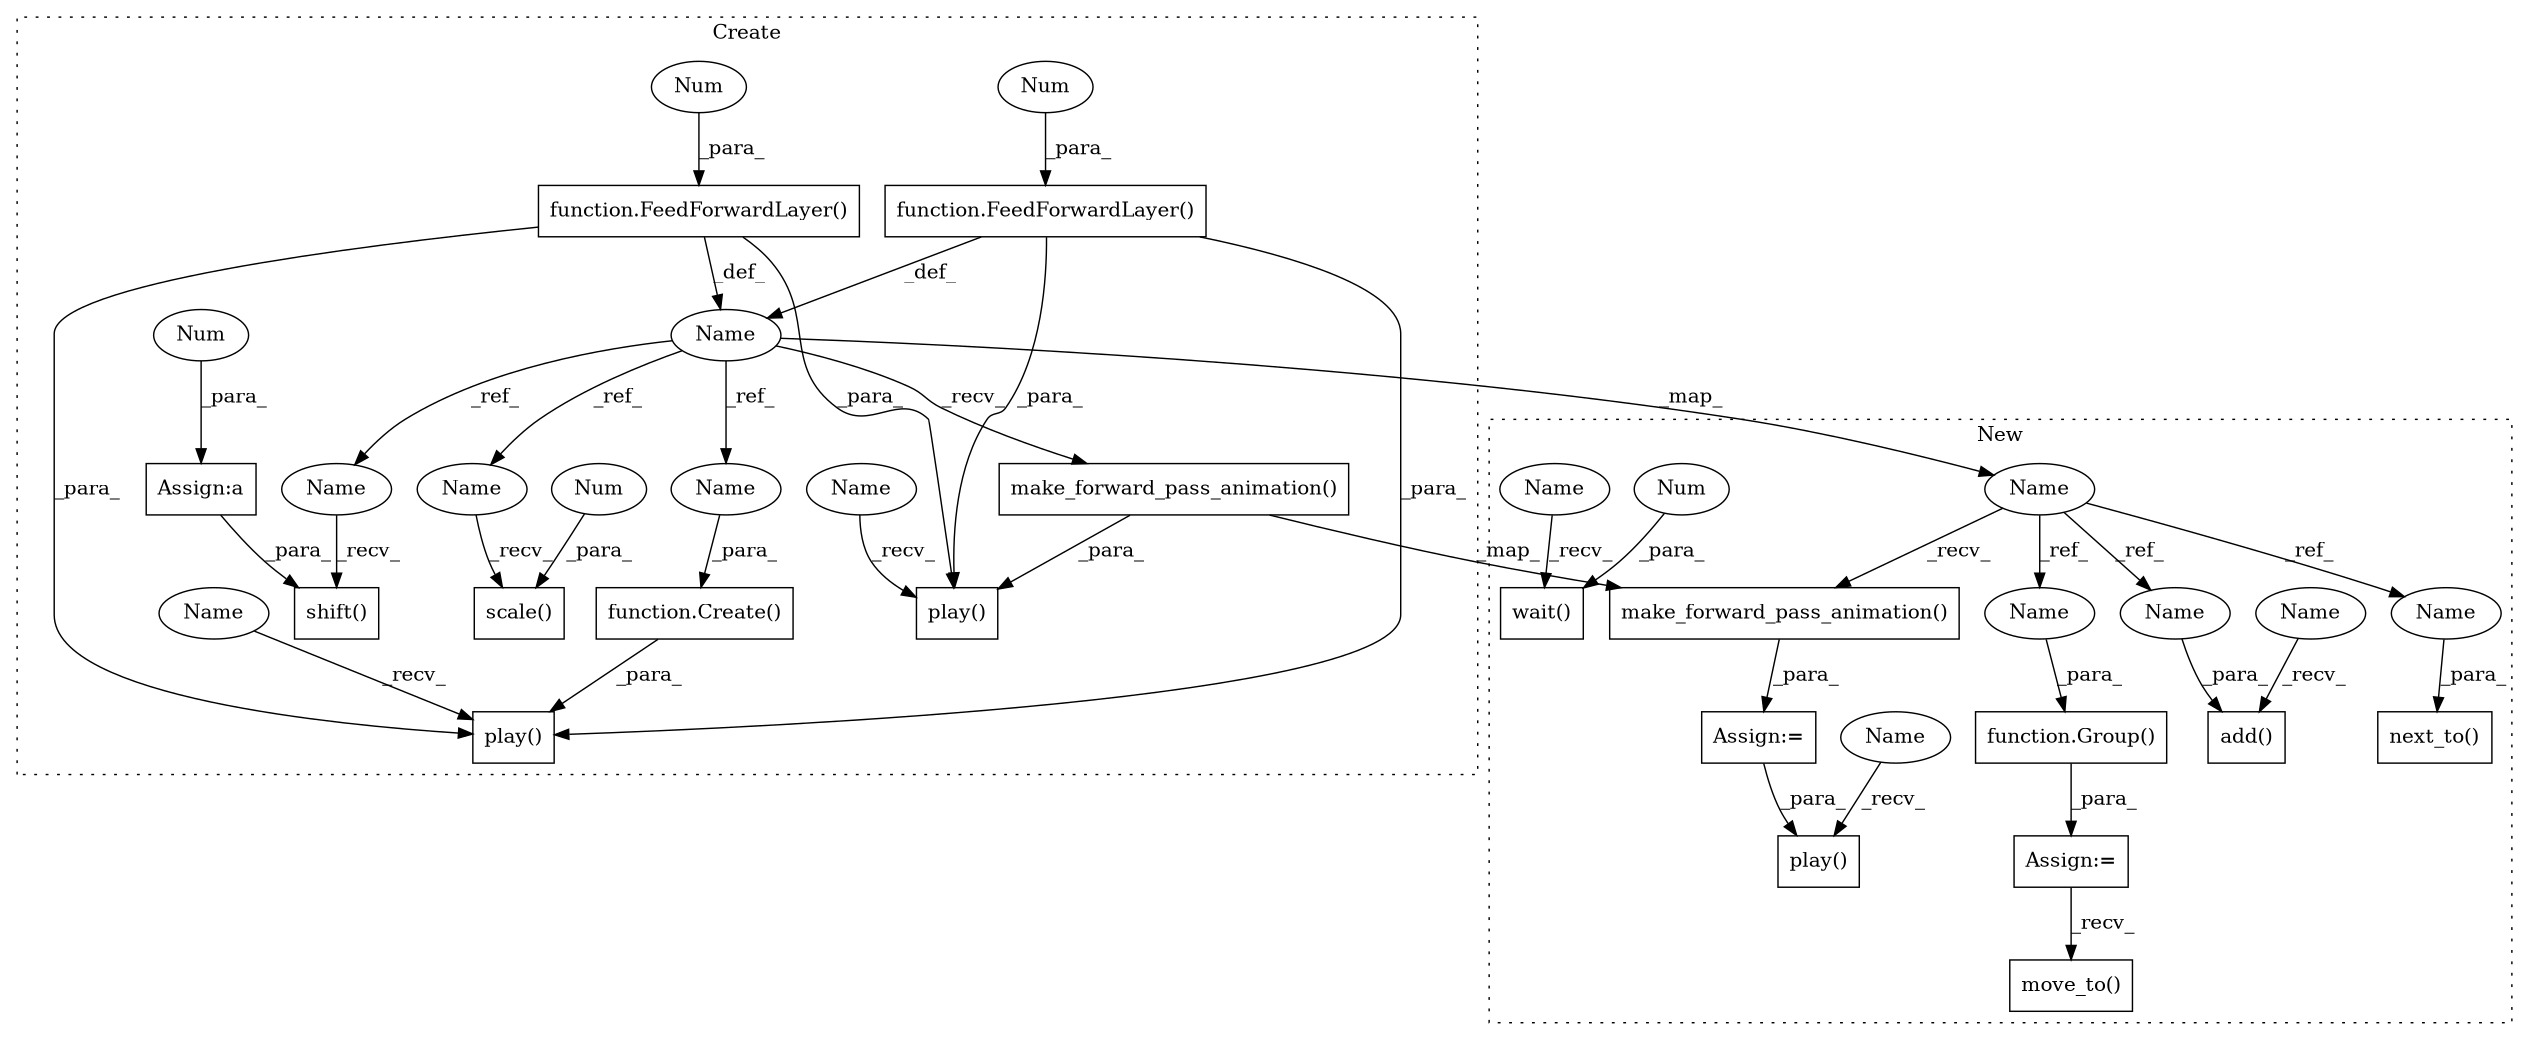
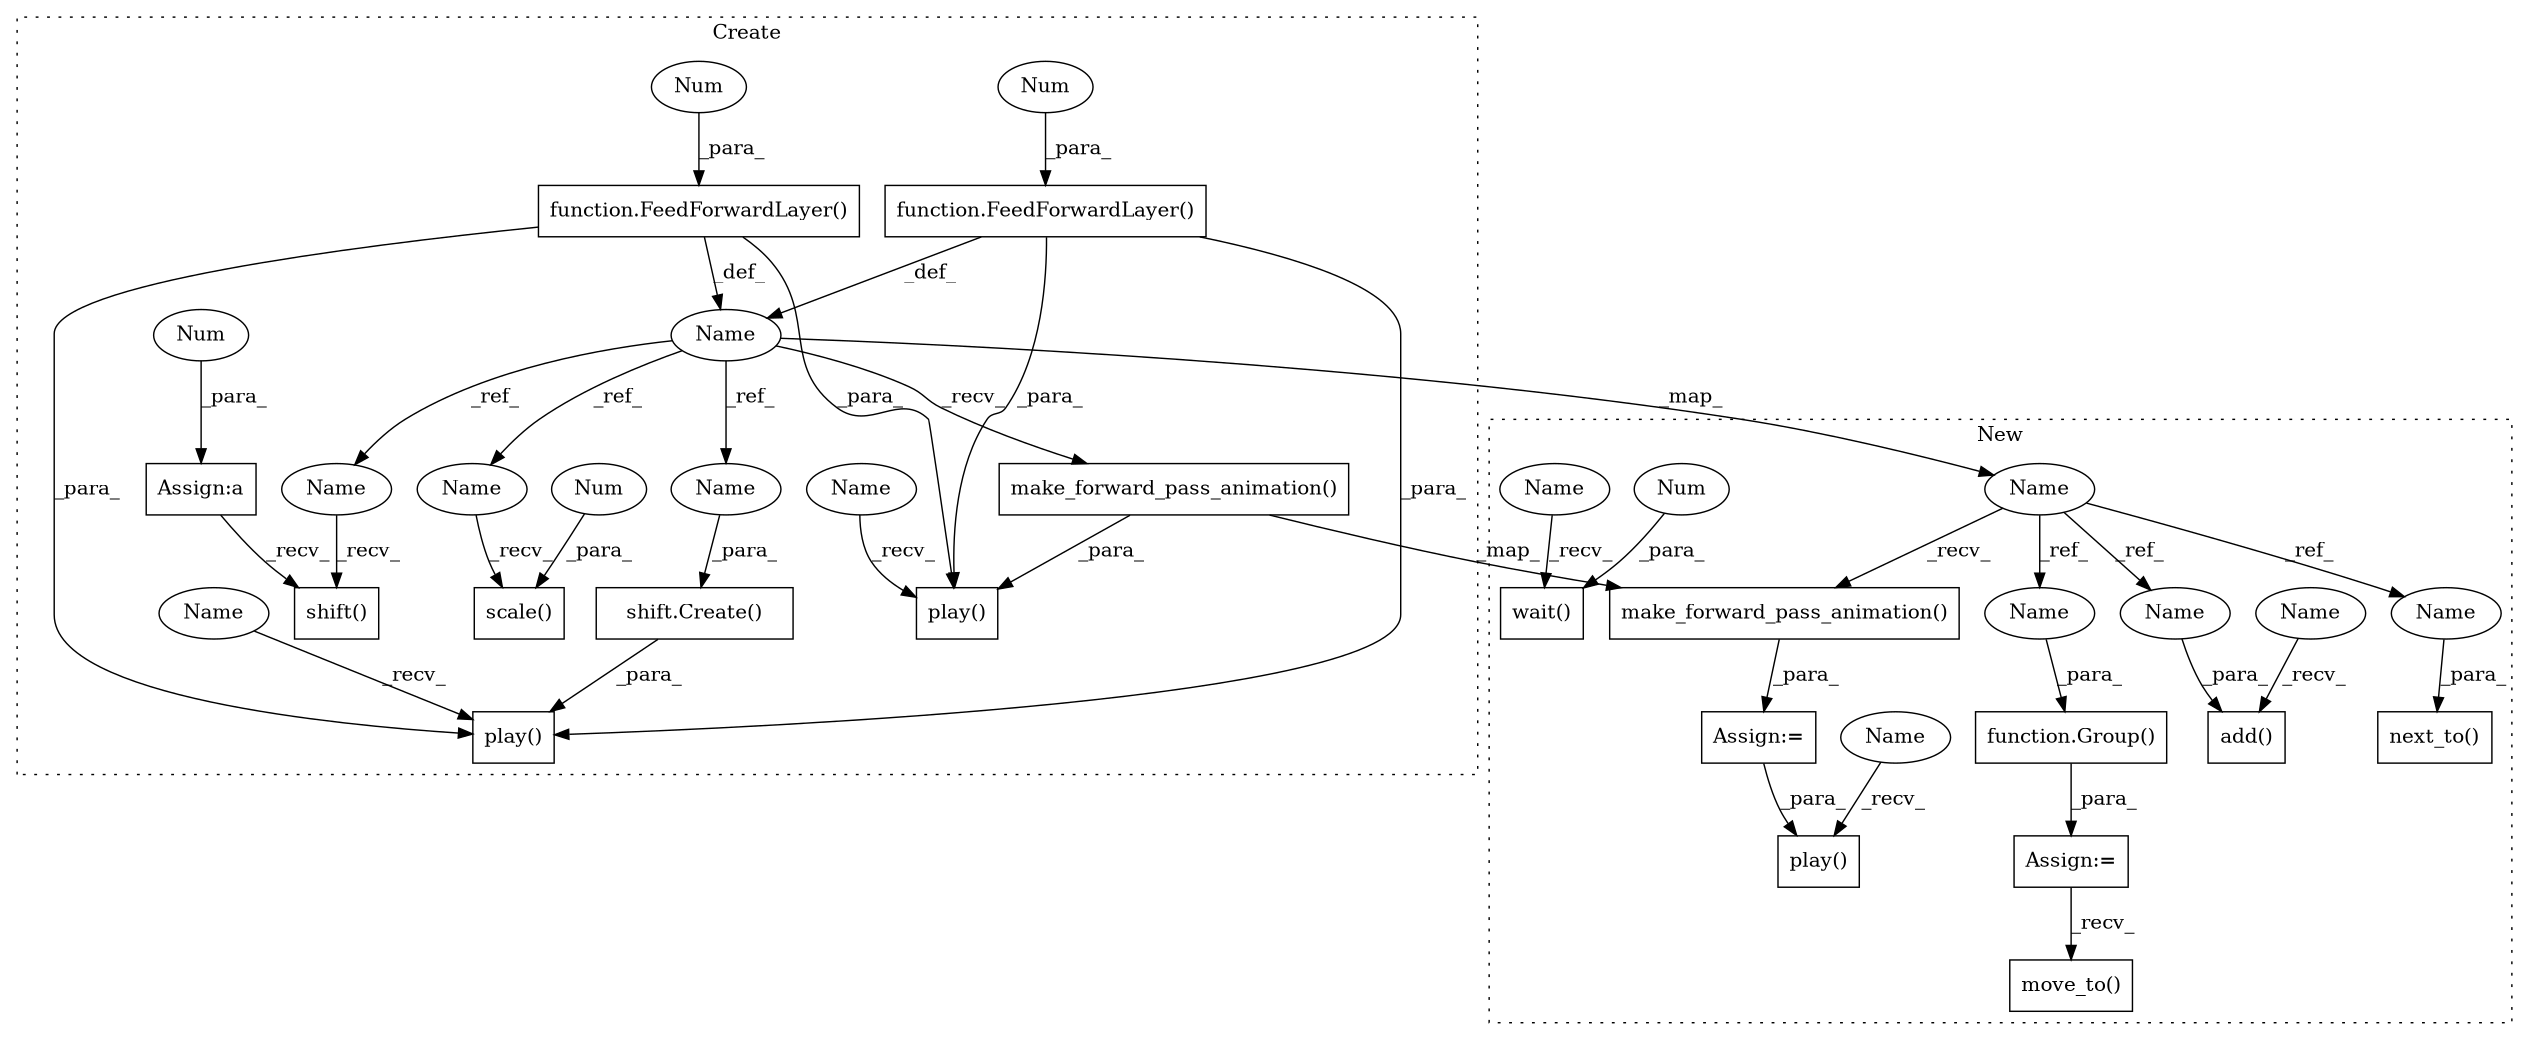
(298, 551) -> (298, 551)
(695, 613) -> (695, 613)
